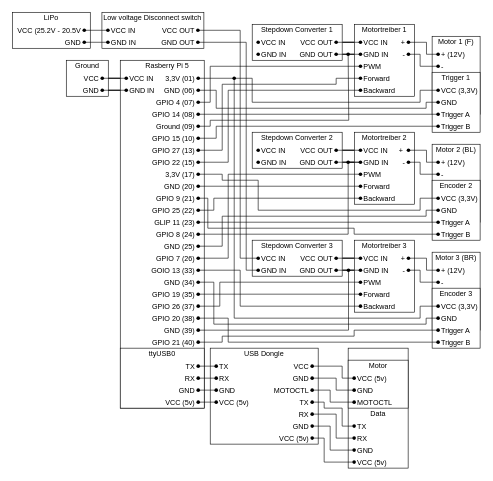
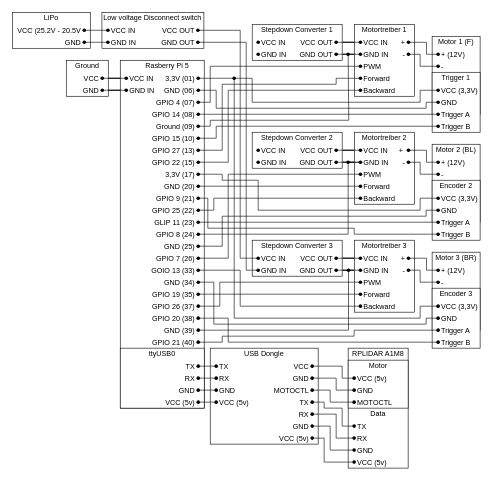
none -> (378, 354)
